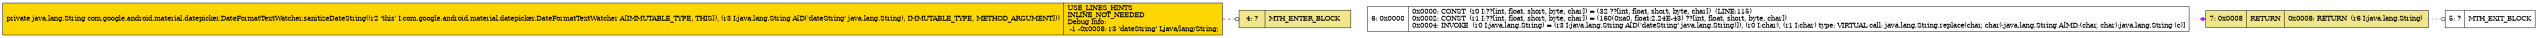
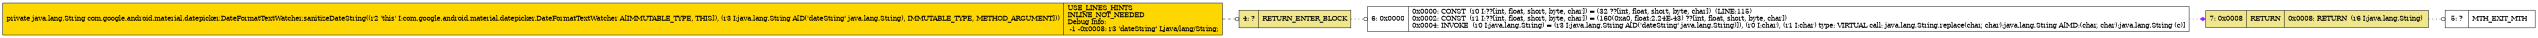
(1304, 19) -> (1305, 19)
none -> (1357, 19)
(2500, 19) -> (2500, 19)
